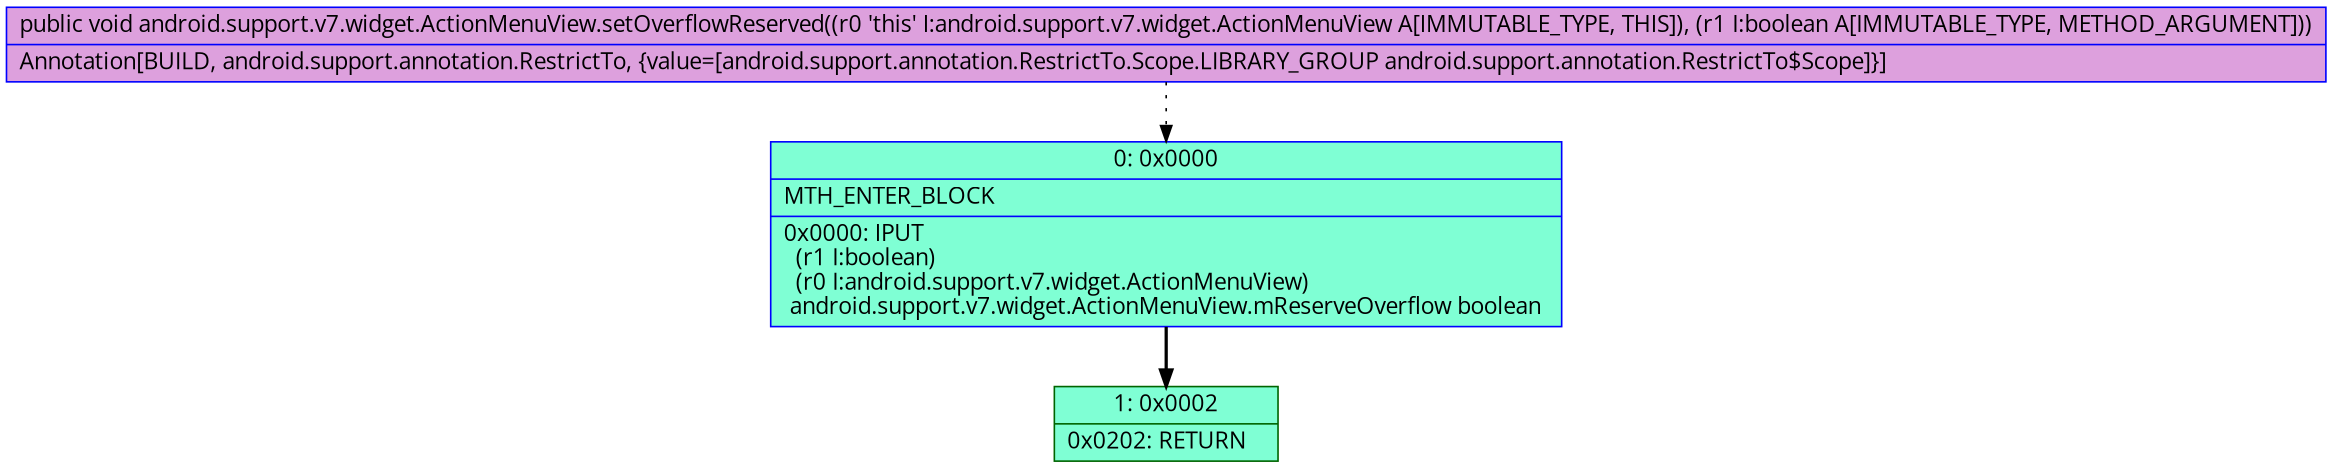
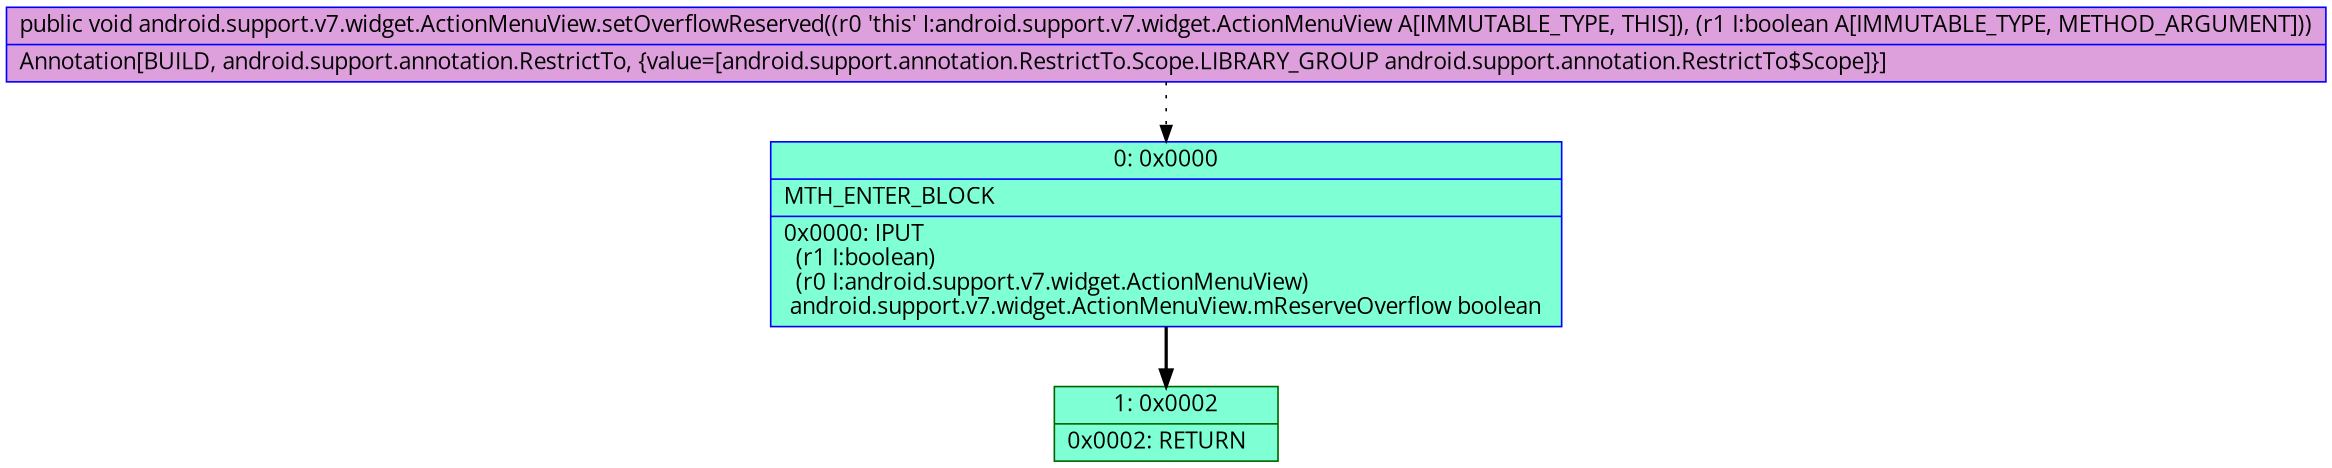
(1166, 442) -> (1166, 442)
